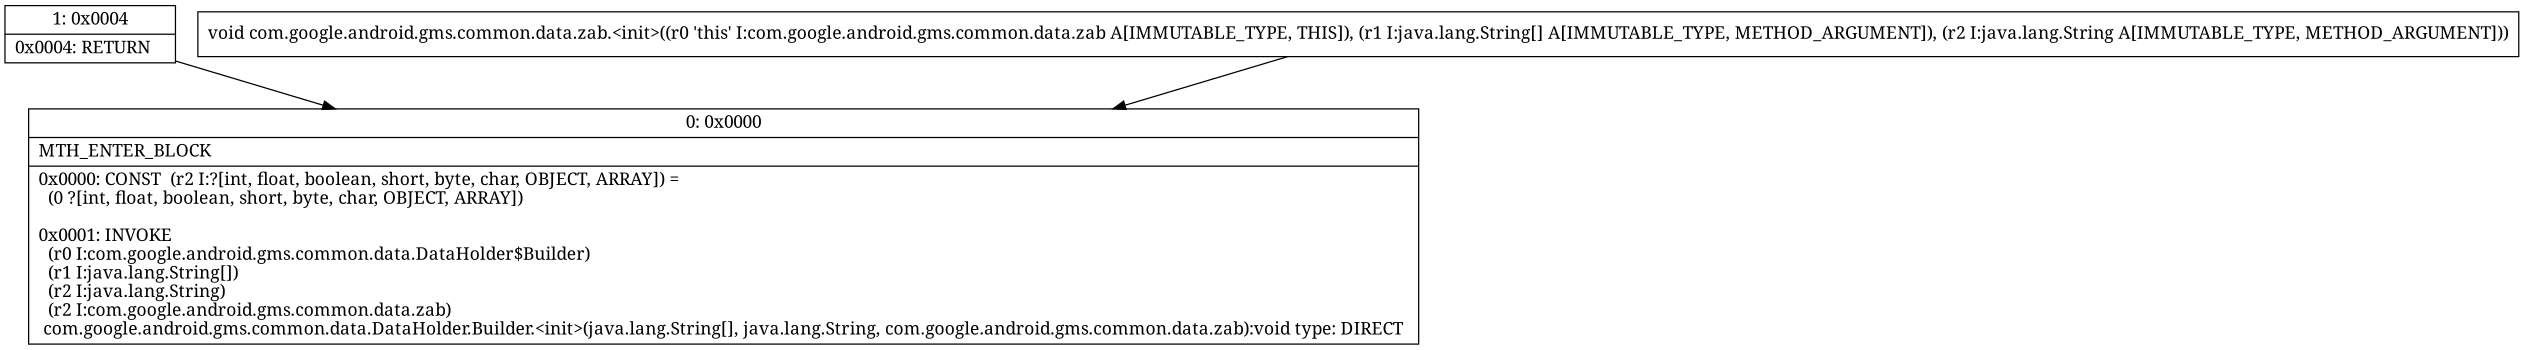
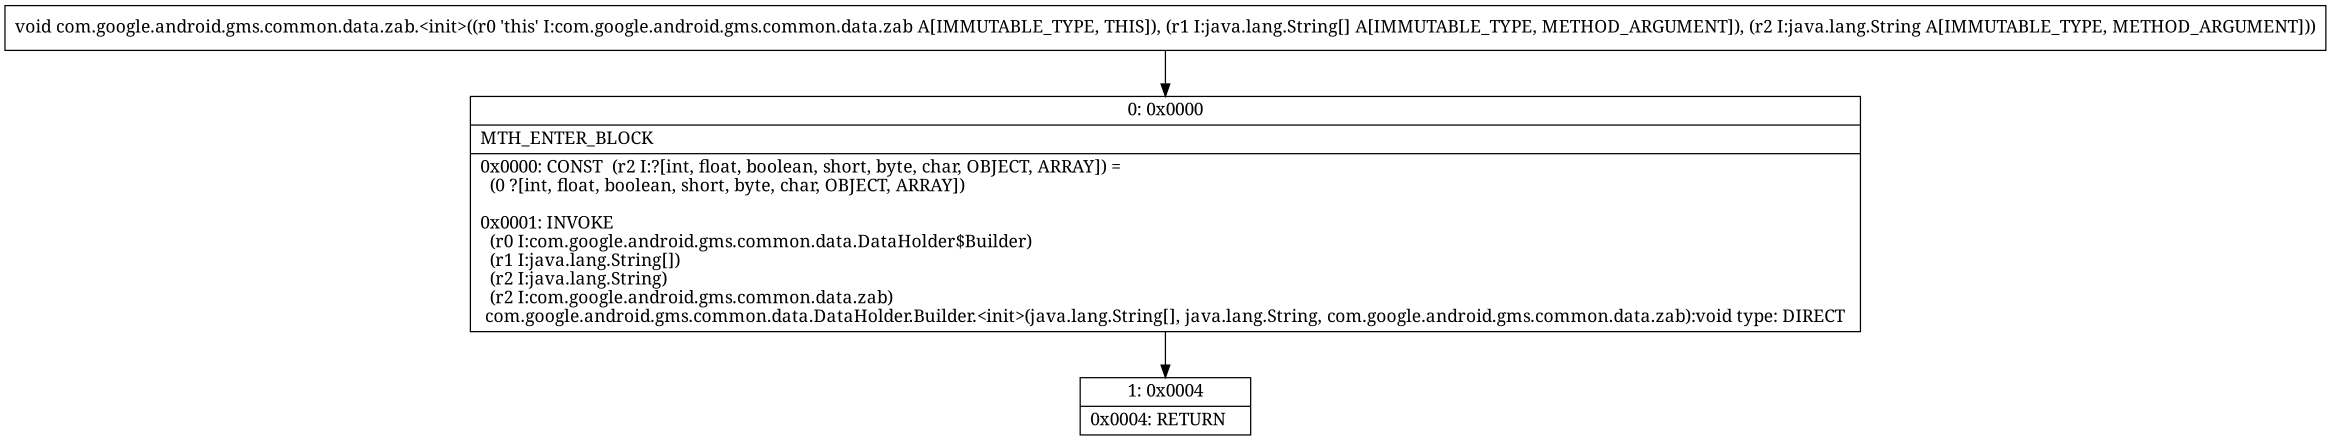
(249, 83) -> (1165, 348)
